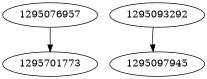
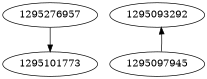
(50, 15) -> (50, 15)
(153, 36) -> (162, 43)
(50, 64) -> (50, 64)
